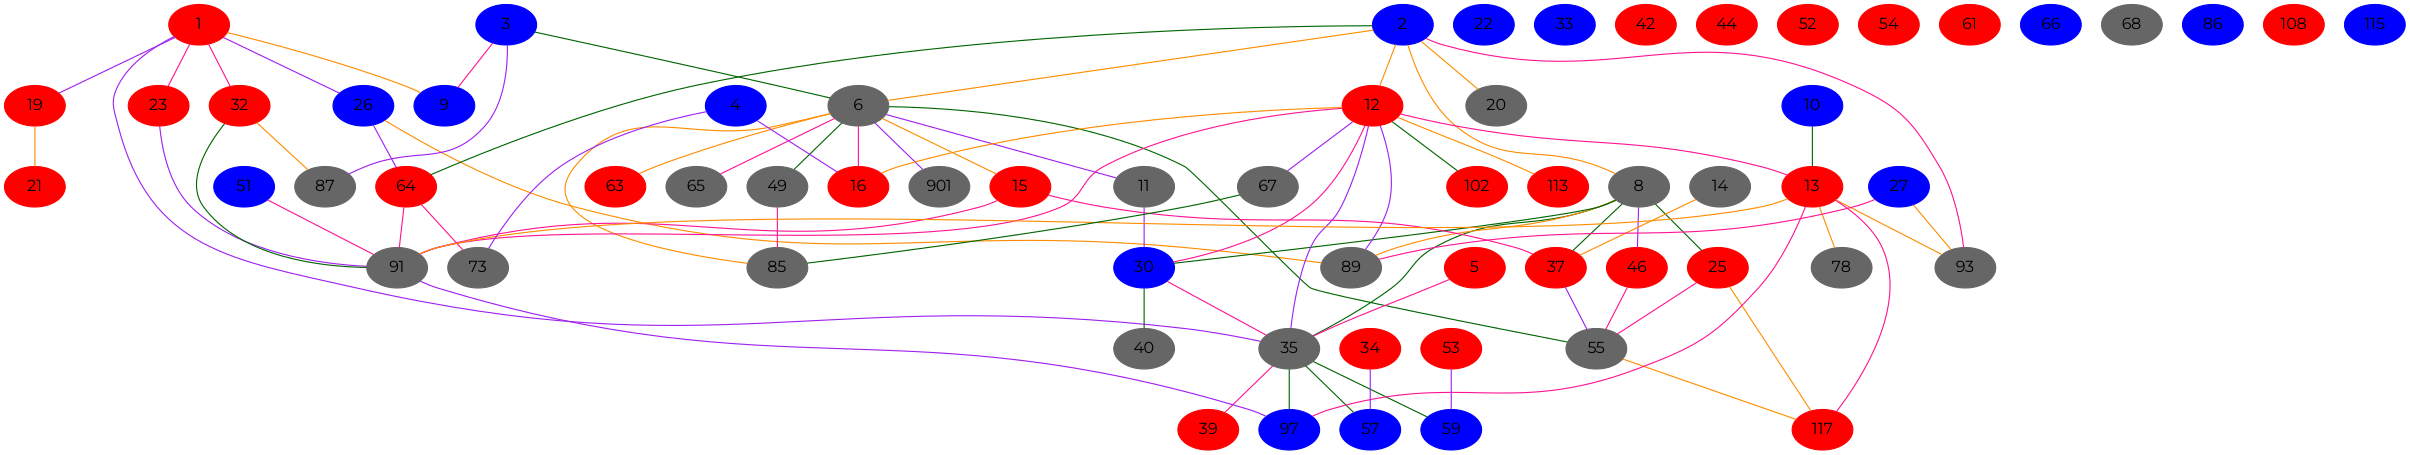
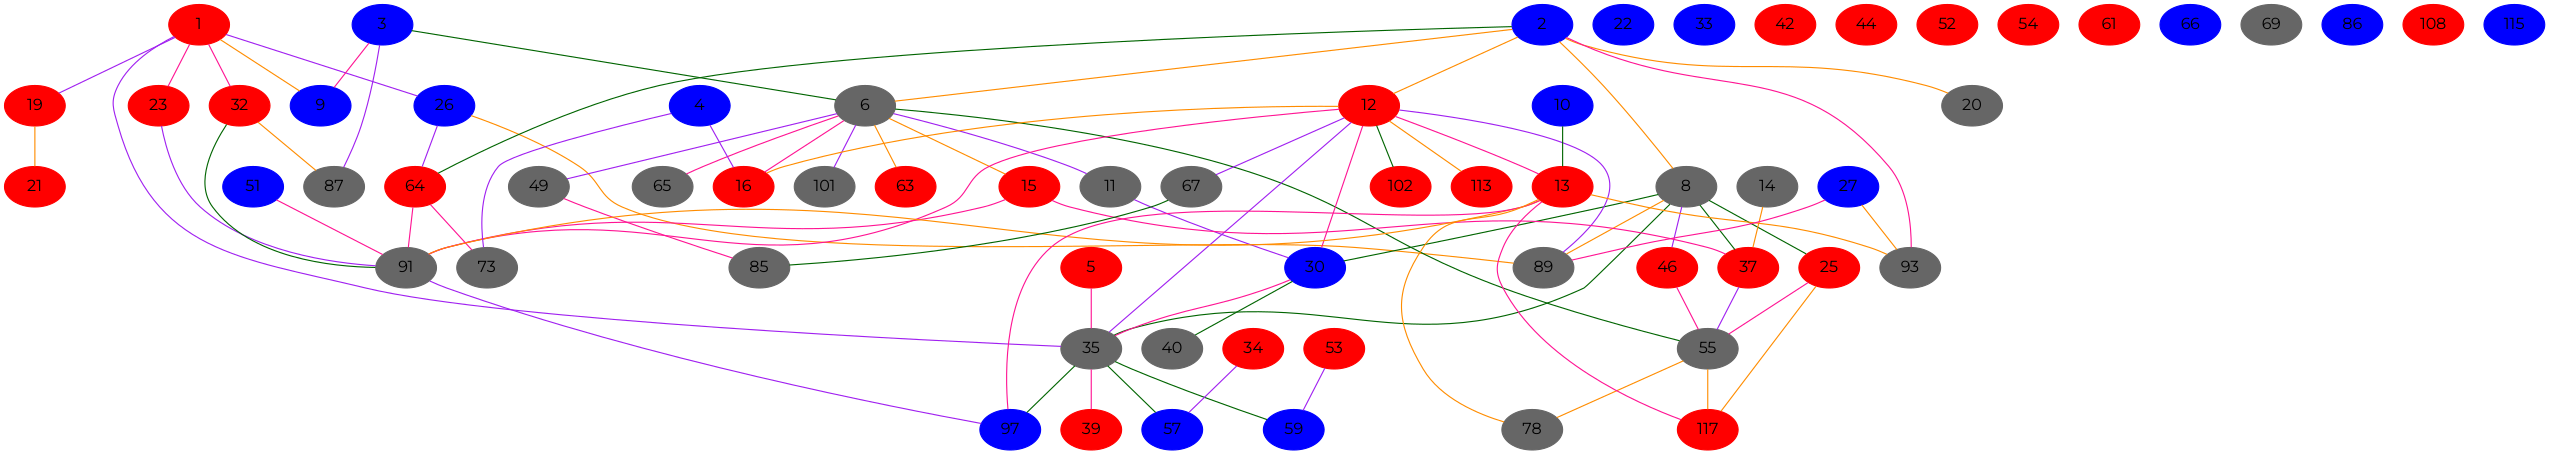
(2132, 25) -> (2271, 25)
(818, 146) -> (702, 146)
(573, 172) -> none
(939, 187) -> (825, 187)
none -> (1626, 386)
